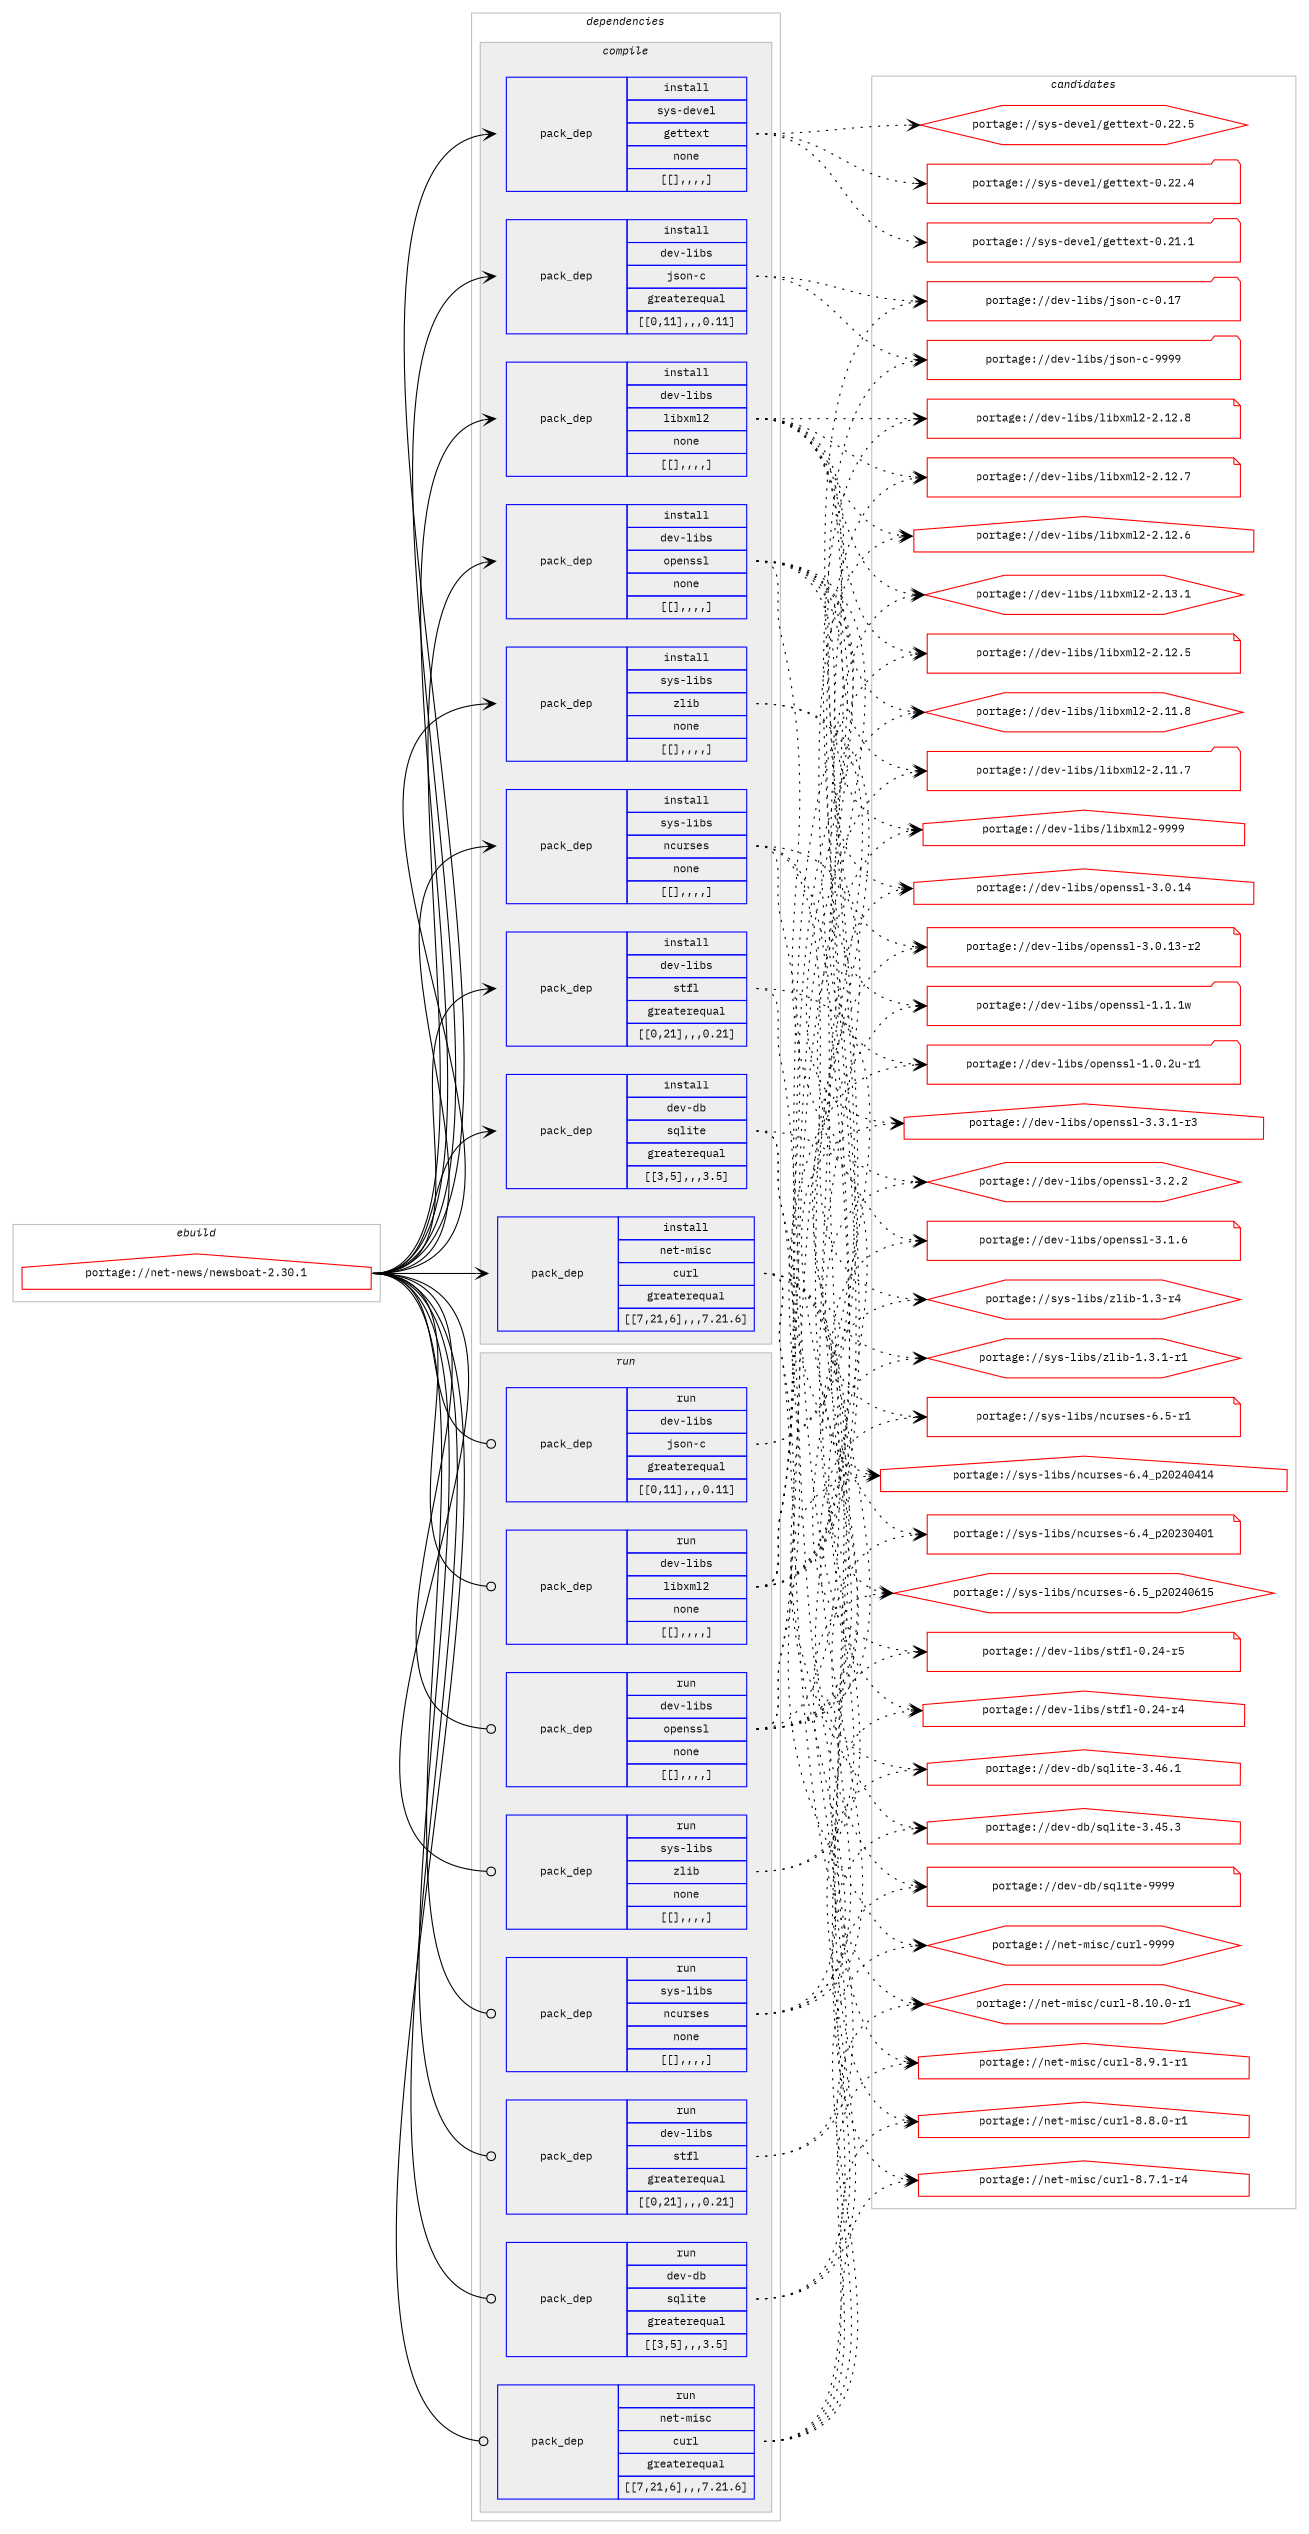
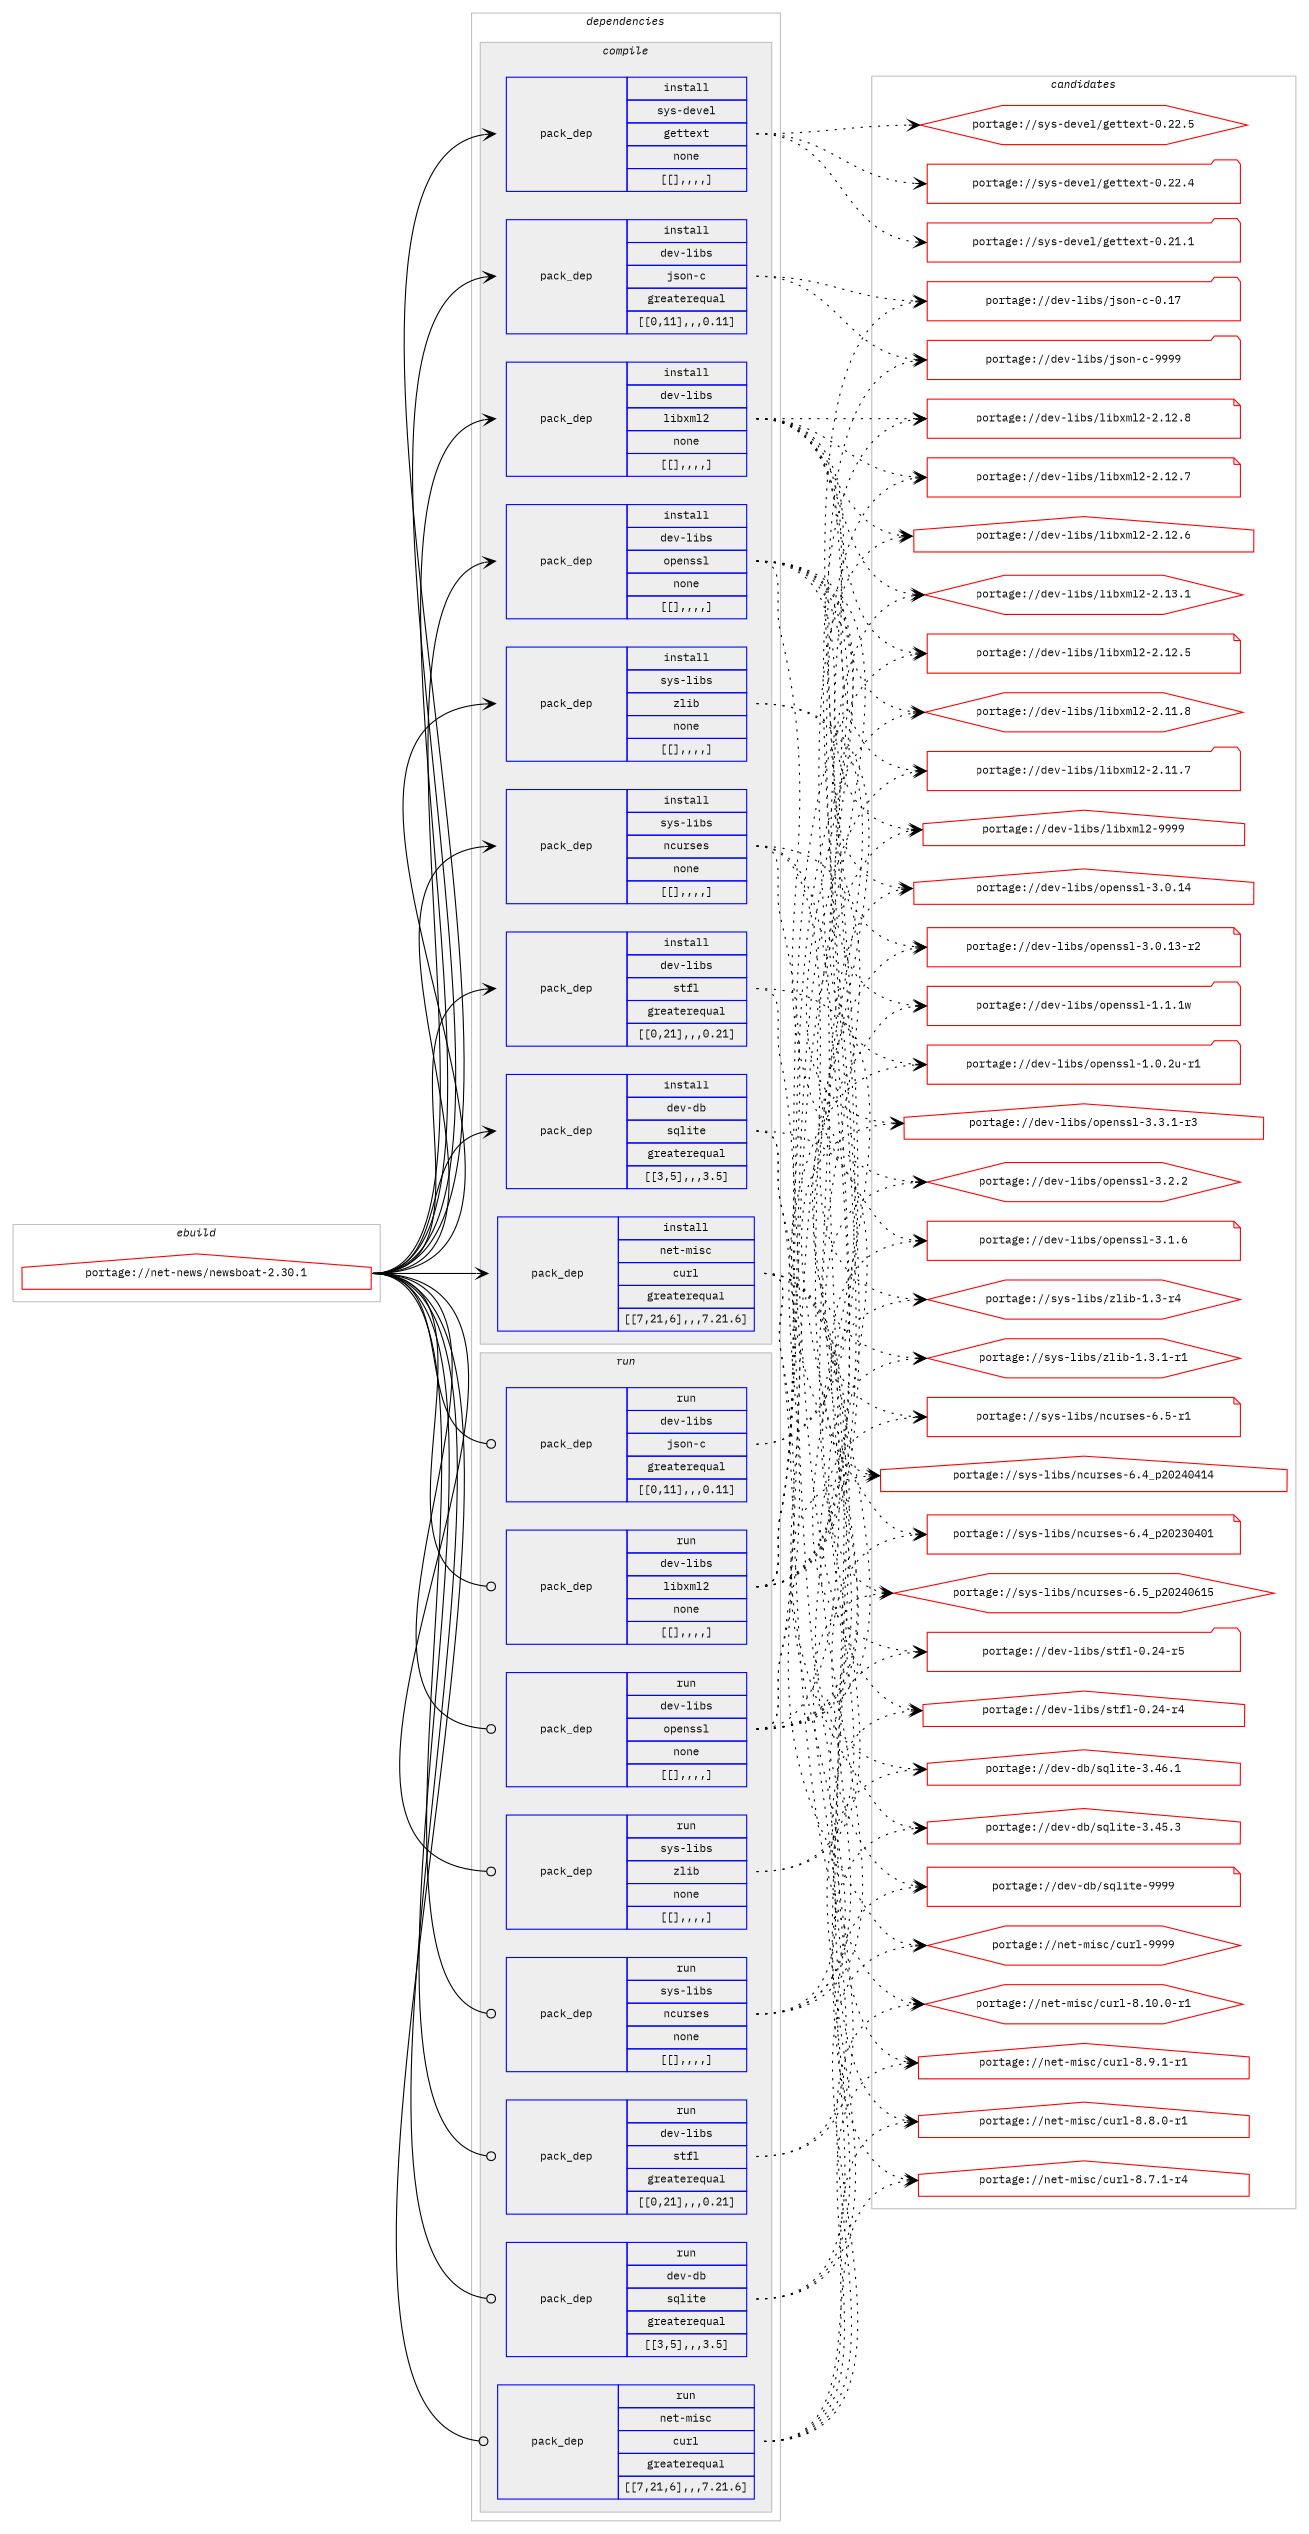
(1084, 1652) -> (1084, 1652)
